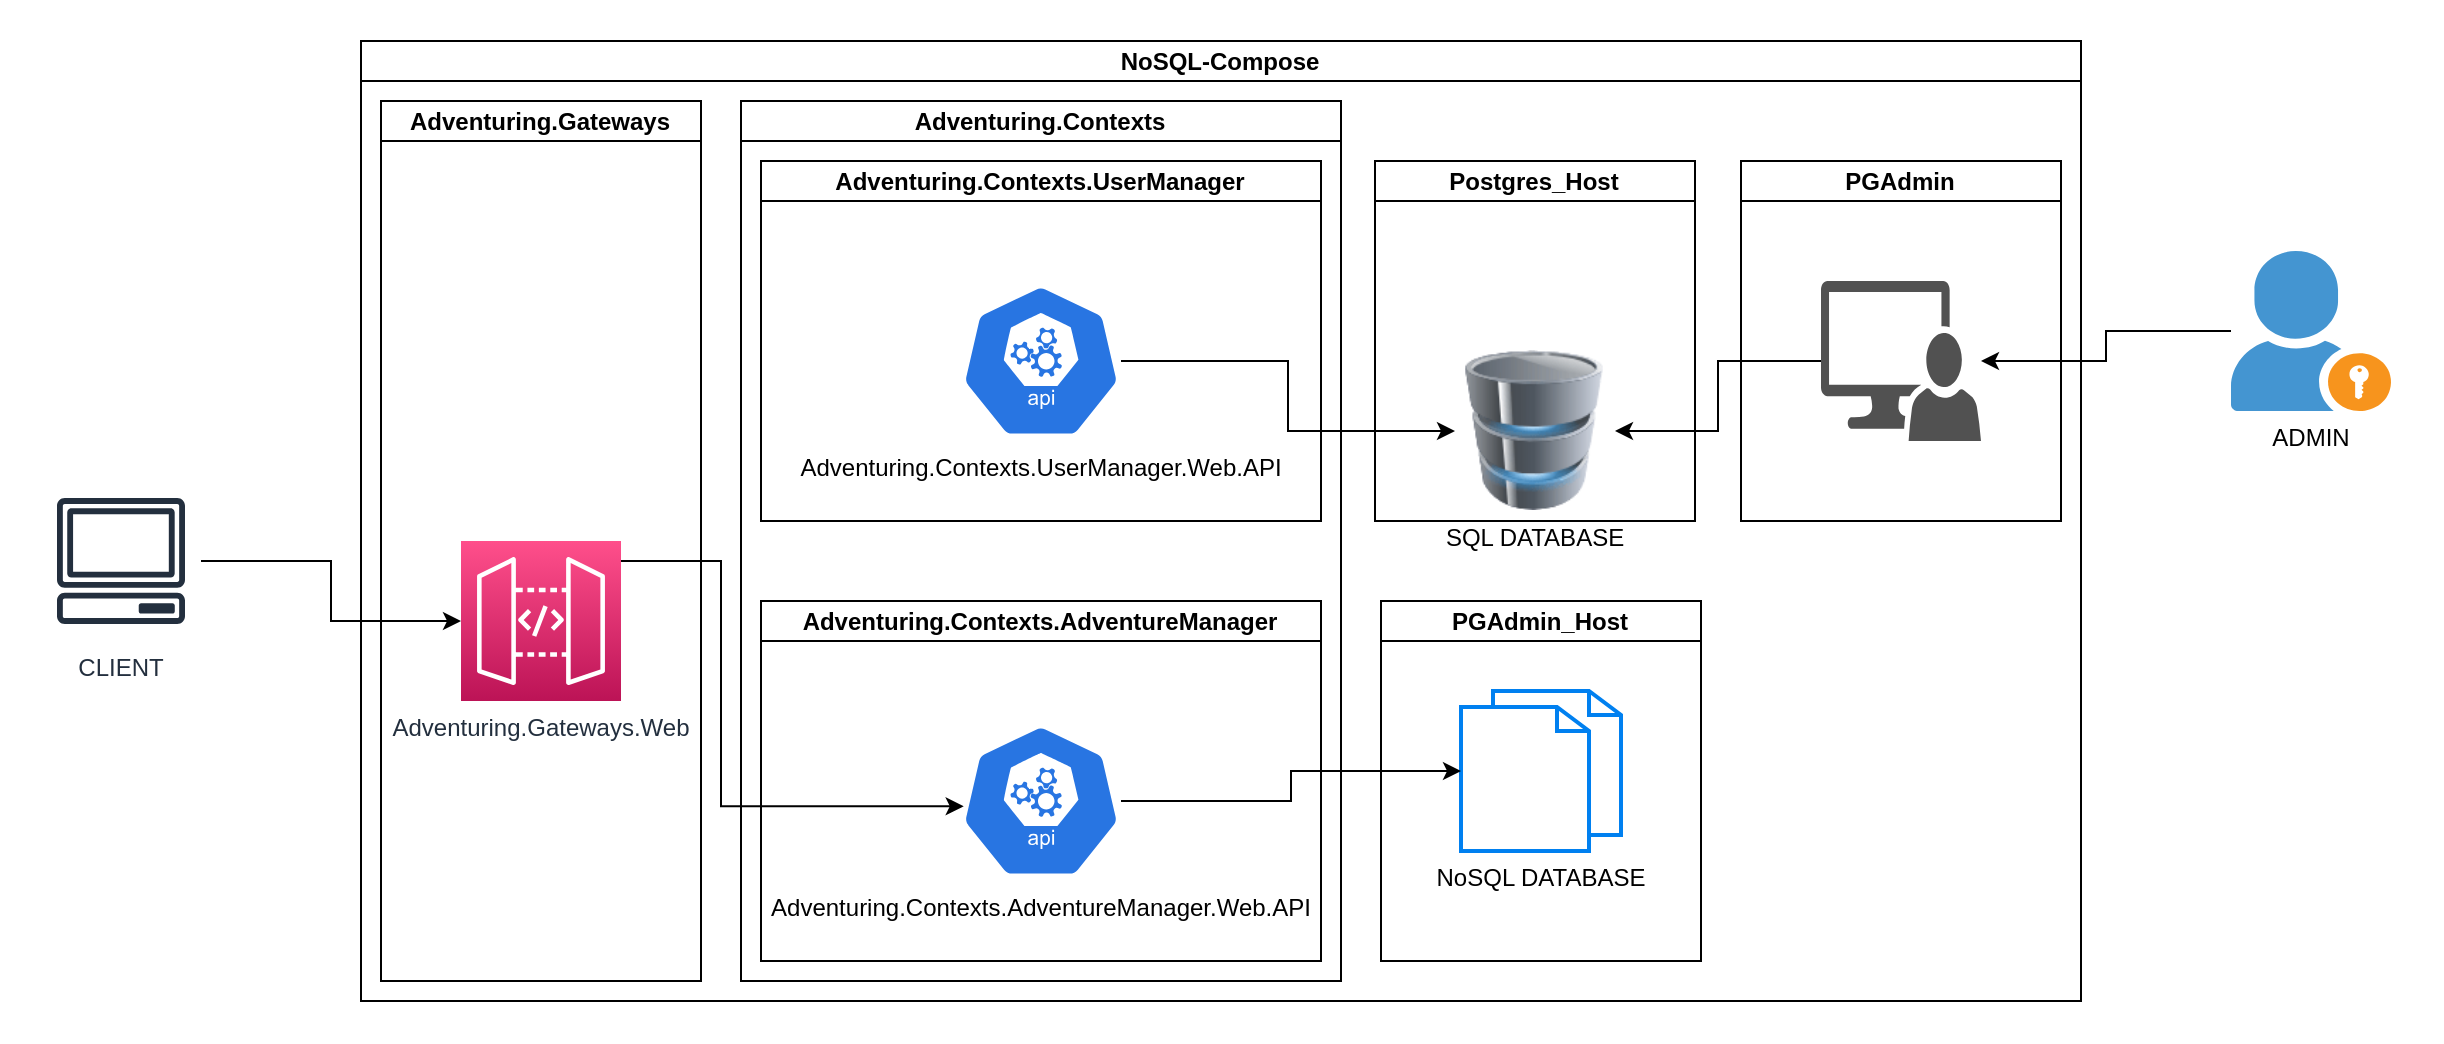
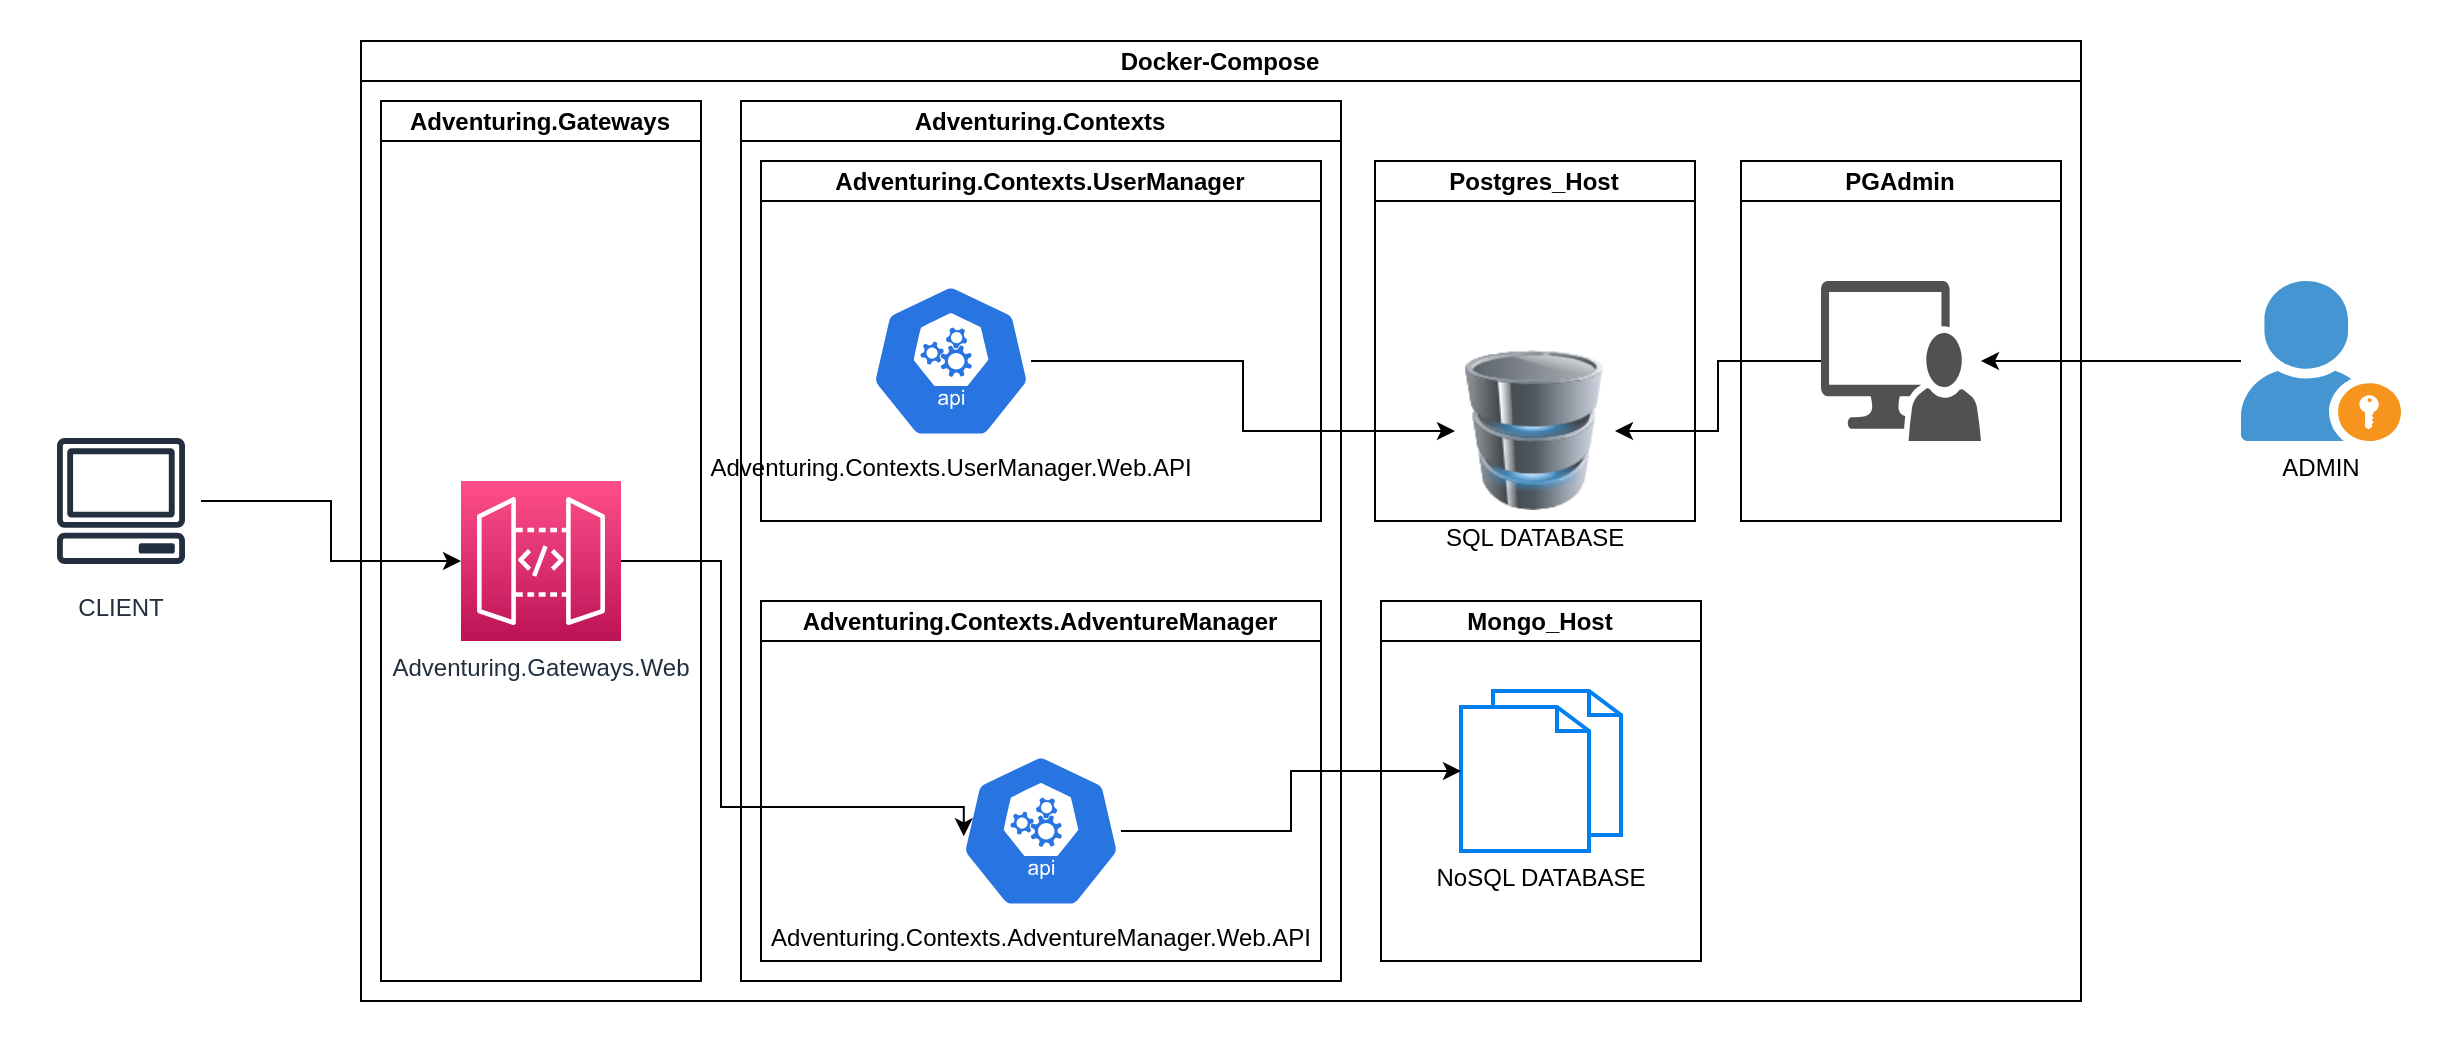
(1220, 62) -> (1220, 62)
(2311, 331) -> (2321, 361)
(1041, 361) -> (951, 361)
(121, 561) -> (121, 501)
(541, 621) -> (541, 561)
(1540, 622) -> (1540, 622)
(1041, 801) -> (1041, 831)
